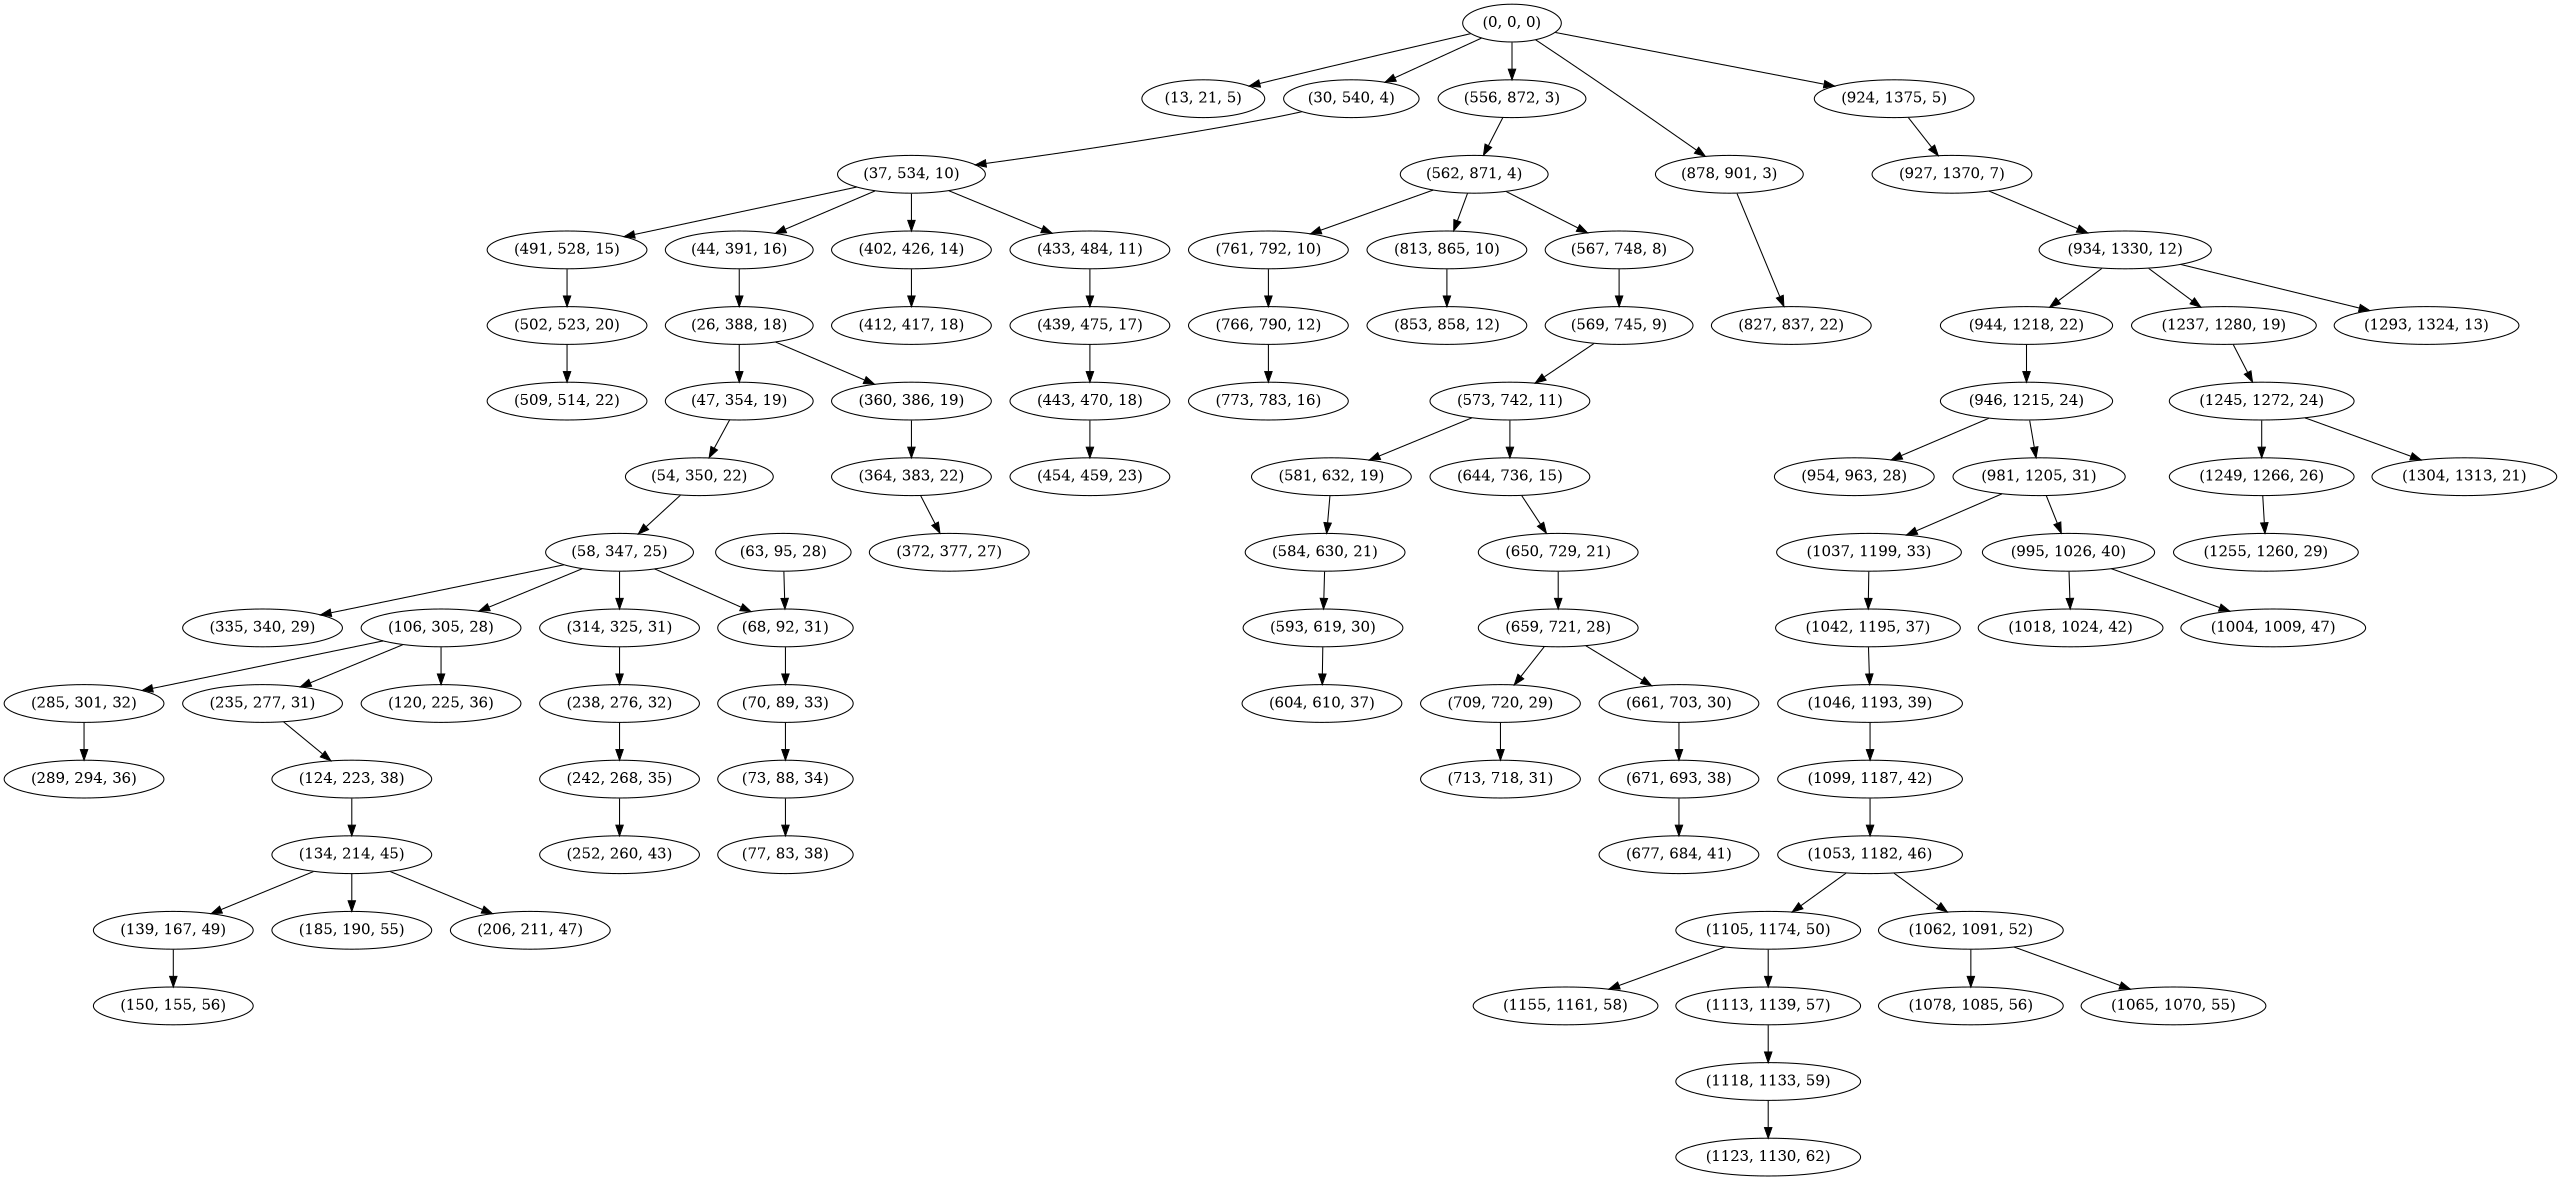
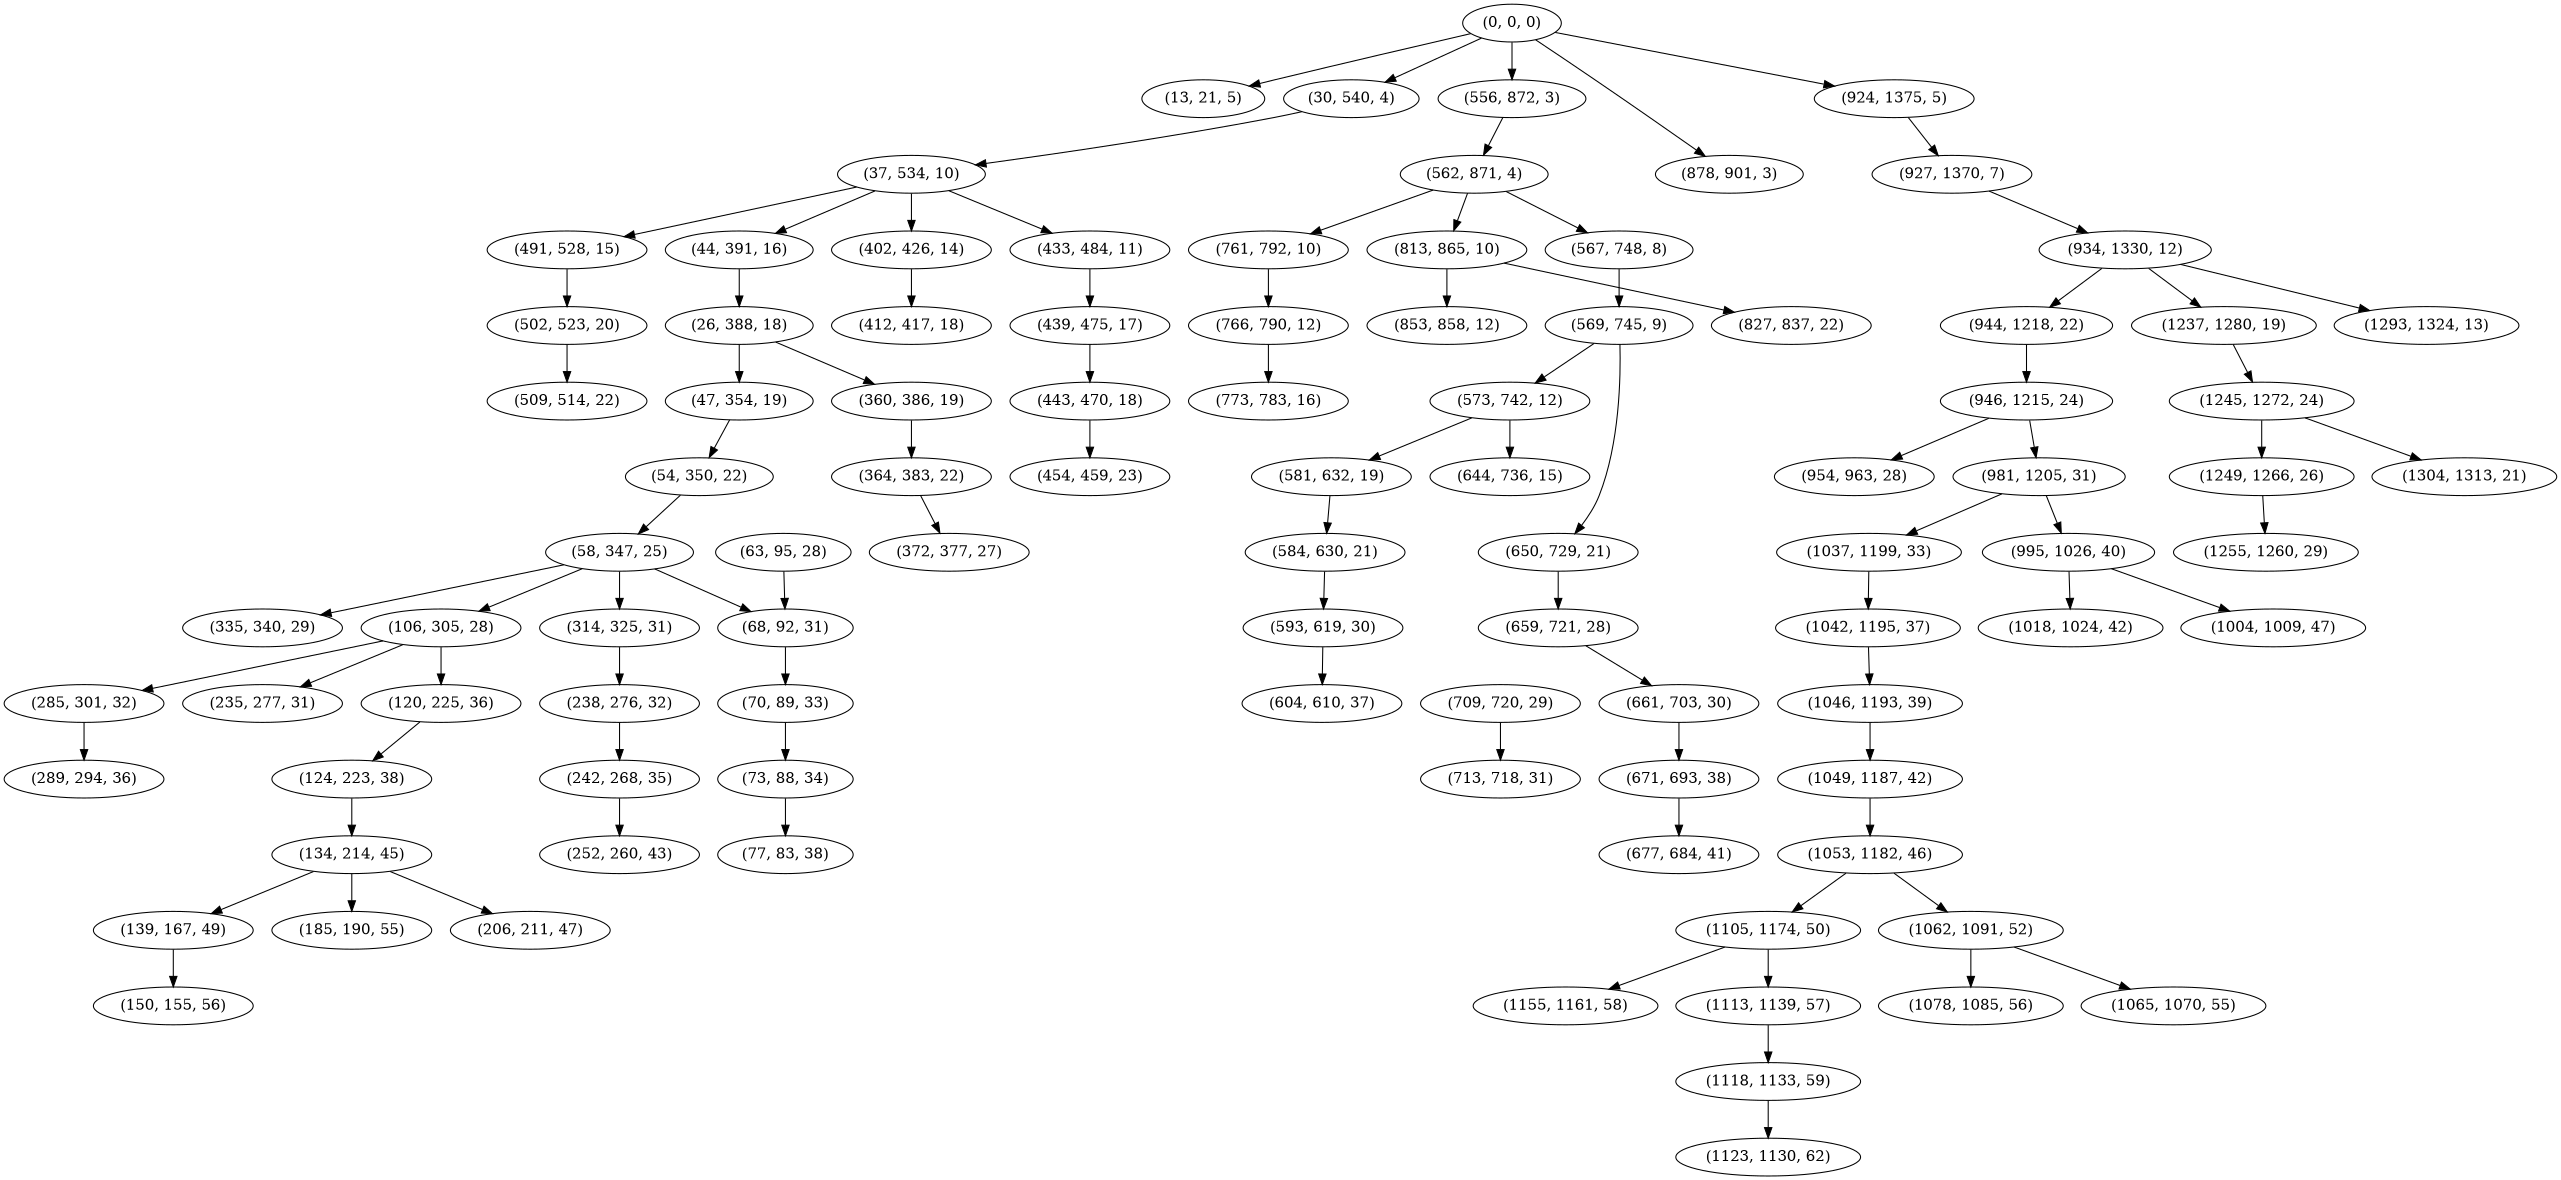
(1758, 245) -> (1609, 285)
(1510, 401) -> (1510, 401)
(1531, 510) -> (1614, 438)
(1533, 662) -> none
(303, 738) -> (401, 738)
(1870, 779) -> (1870, 779)
